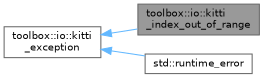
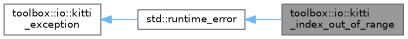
(124, 31) -> (269, 20)
